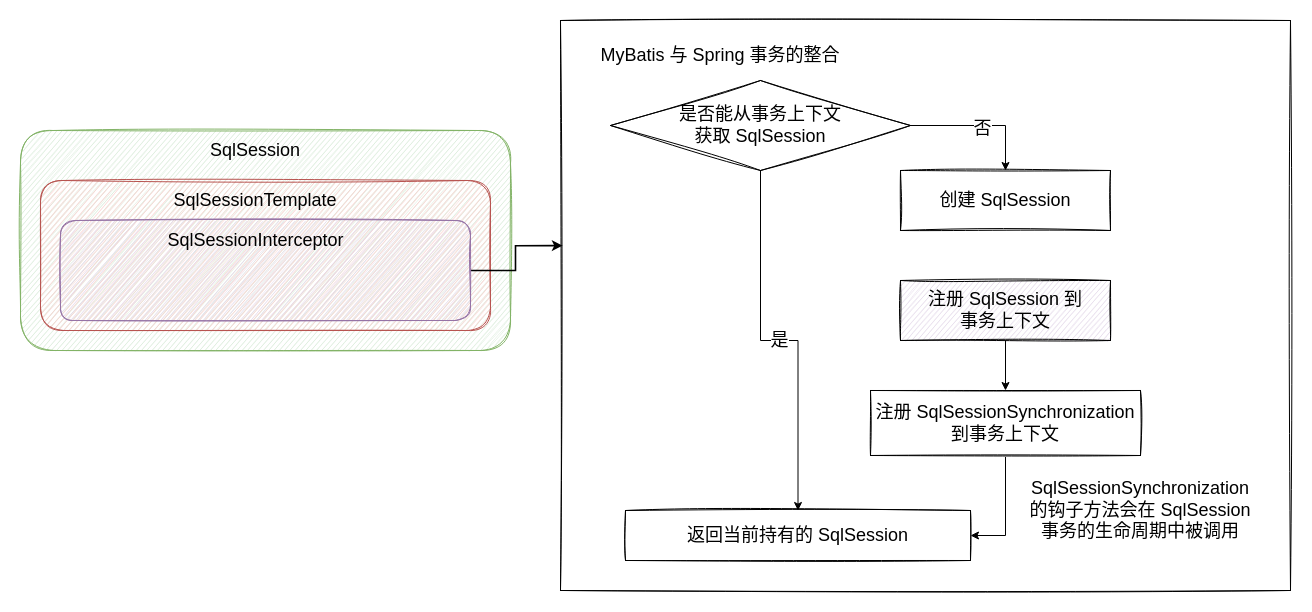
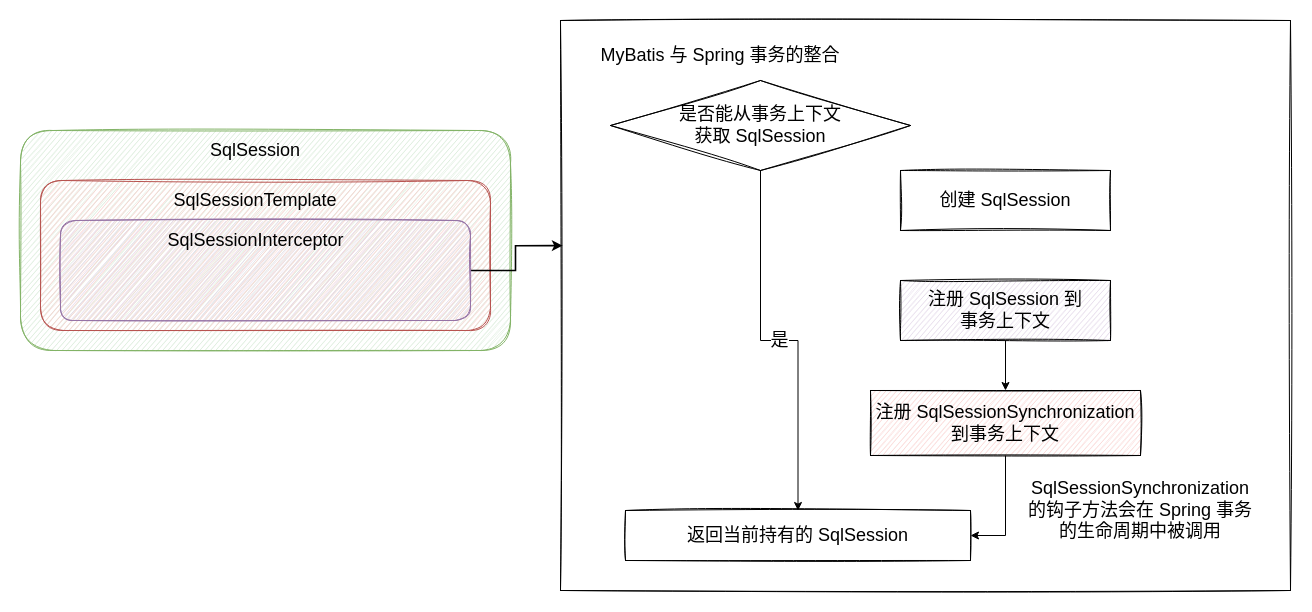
(978, 126) -> none
(1006, 423) -> (1006, 423)
(1141, 511) -> (1141, 511)
